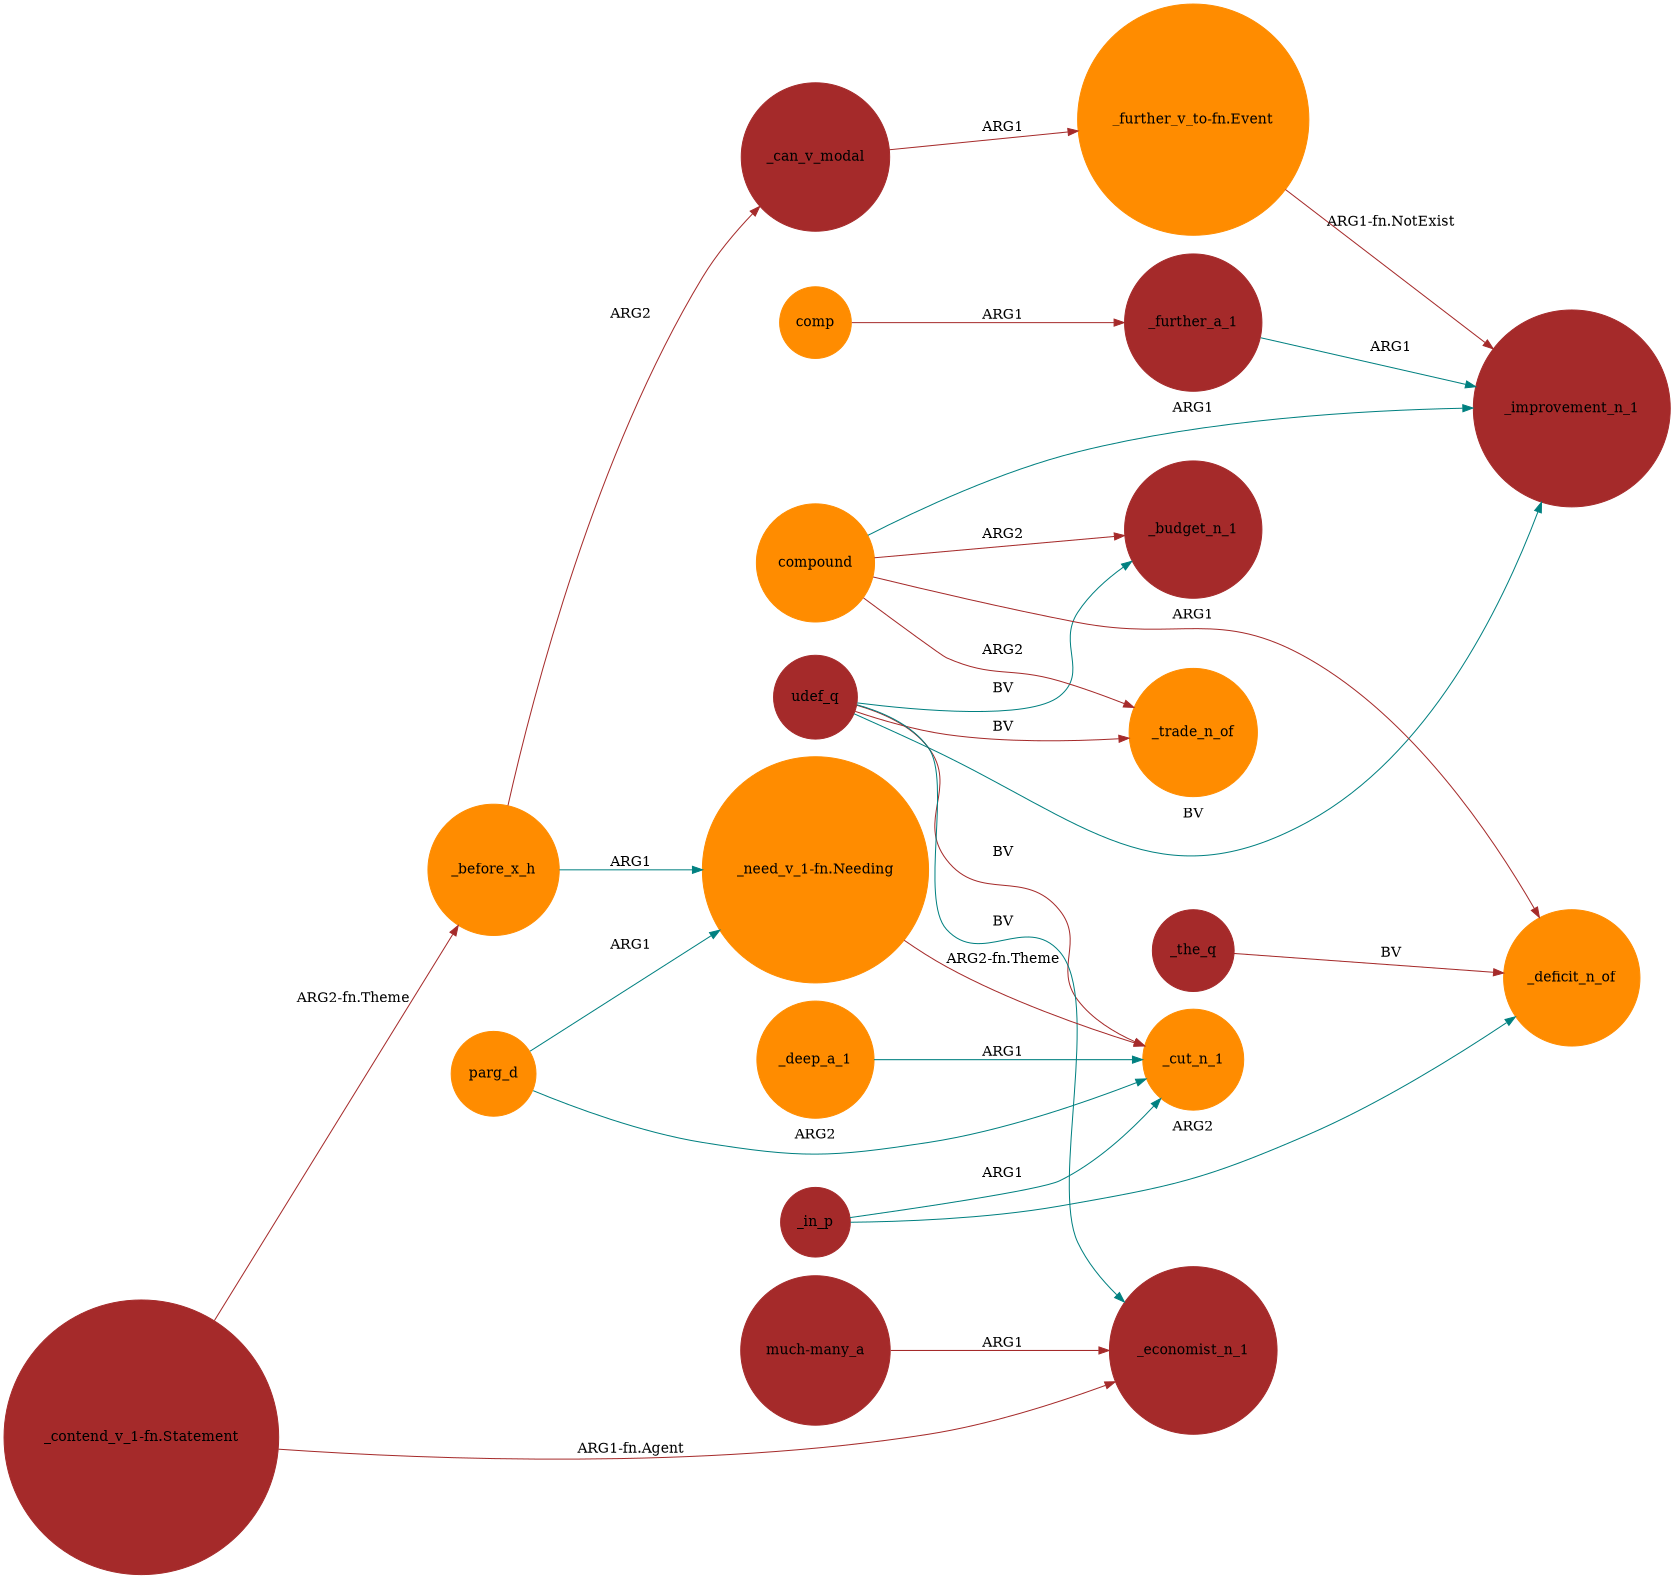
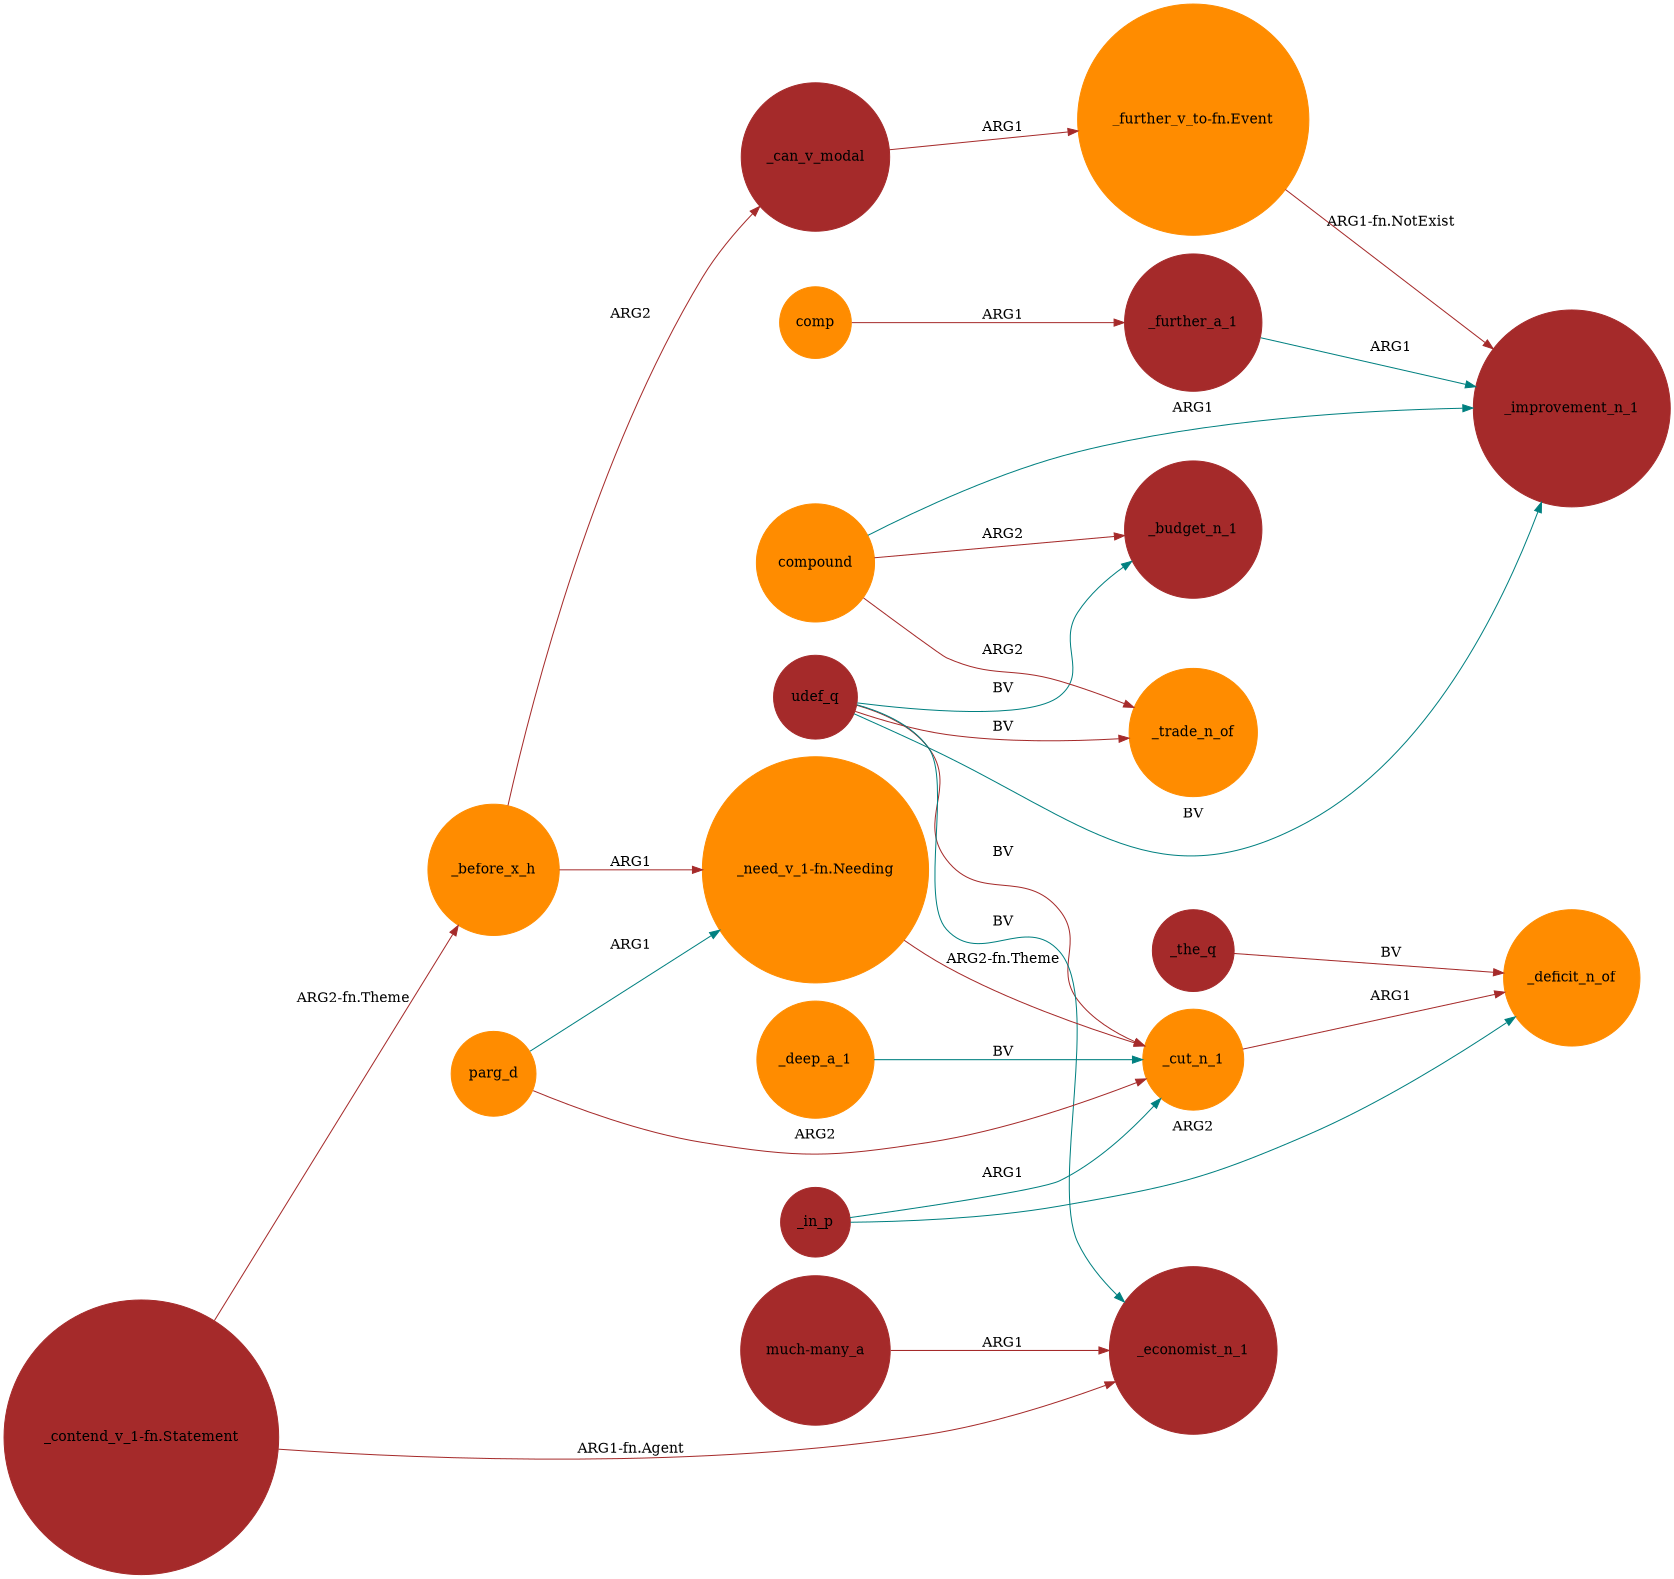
(1260, 638) -> (1369, 1022)
(626, 870) -> (626, 870)
(1003, 1052) -> (1003, 1052)
(835, 1154) -> (835, 1154)
